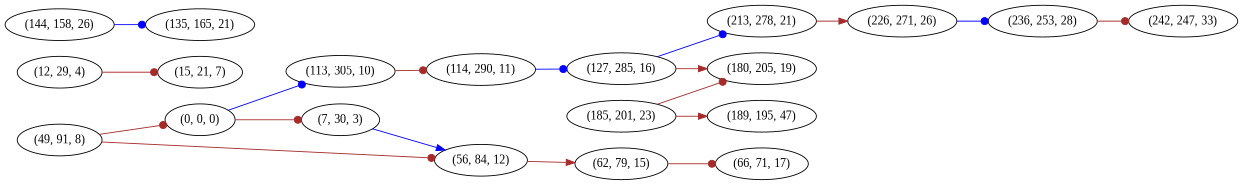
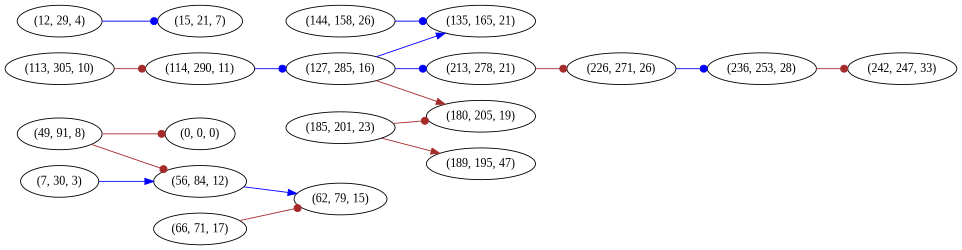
(828, 21) -> (548, 69)
none -> (407, 46)
(126, 72) -> (126, 21)
(263, 98) -> none
(265, 120) -> none
(547, 162) -> (266, 190)
(688, 164) -> (267, 215)
